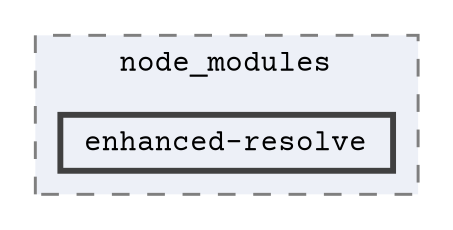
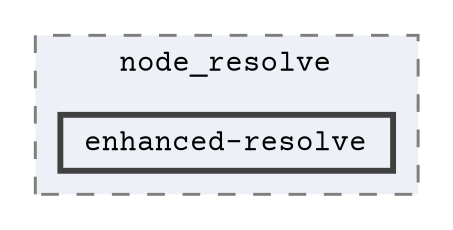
(227, 63) -> (227, 63)
